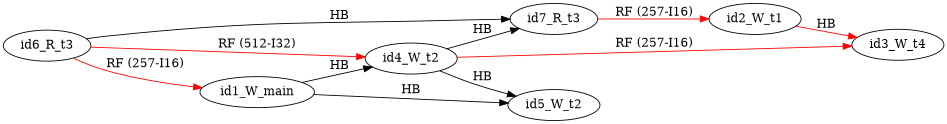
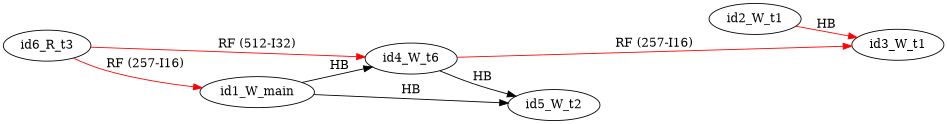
(554, 19) -> none
(898, 45) -> (898, 45)
(411, 59) -> (411, 59)
